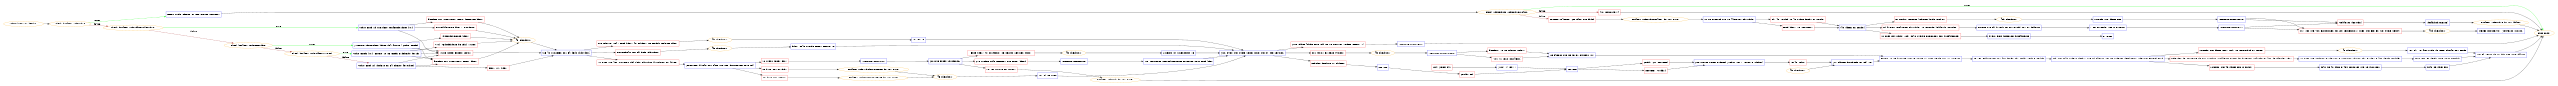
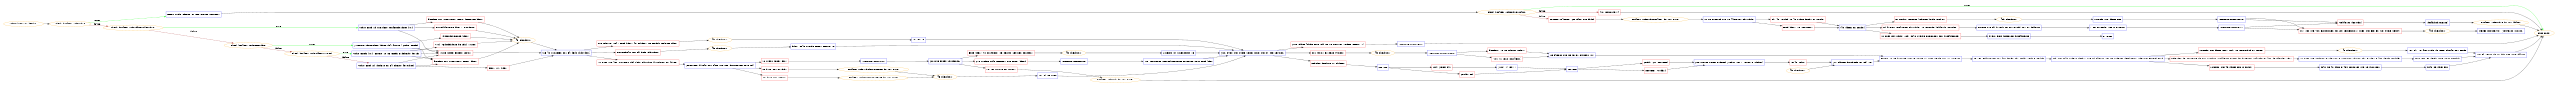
(1507, 12) -> (1507, 12)
(1001, 53) -> (1001, 53)
none -> (1409, 67)
